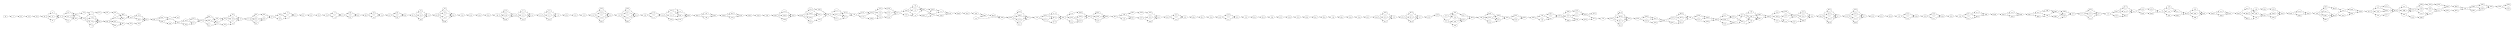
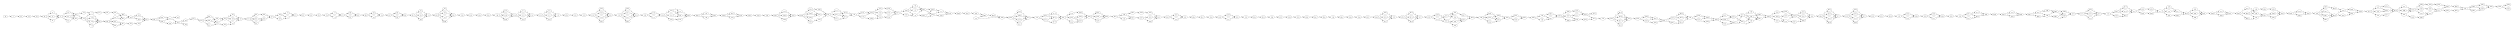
none -> (1437, 19)
(193, 23) -> none
